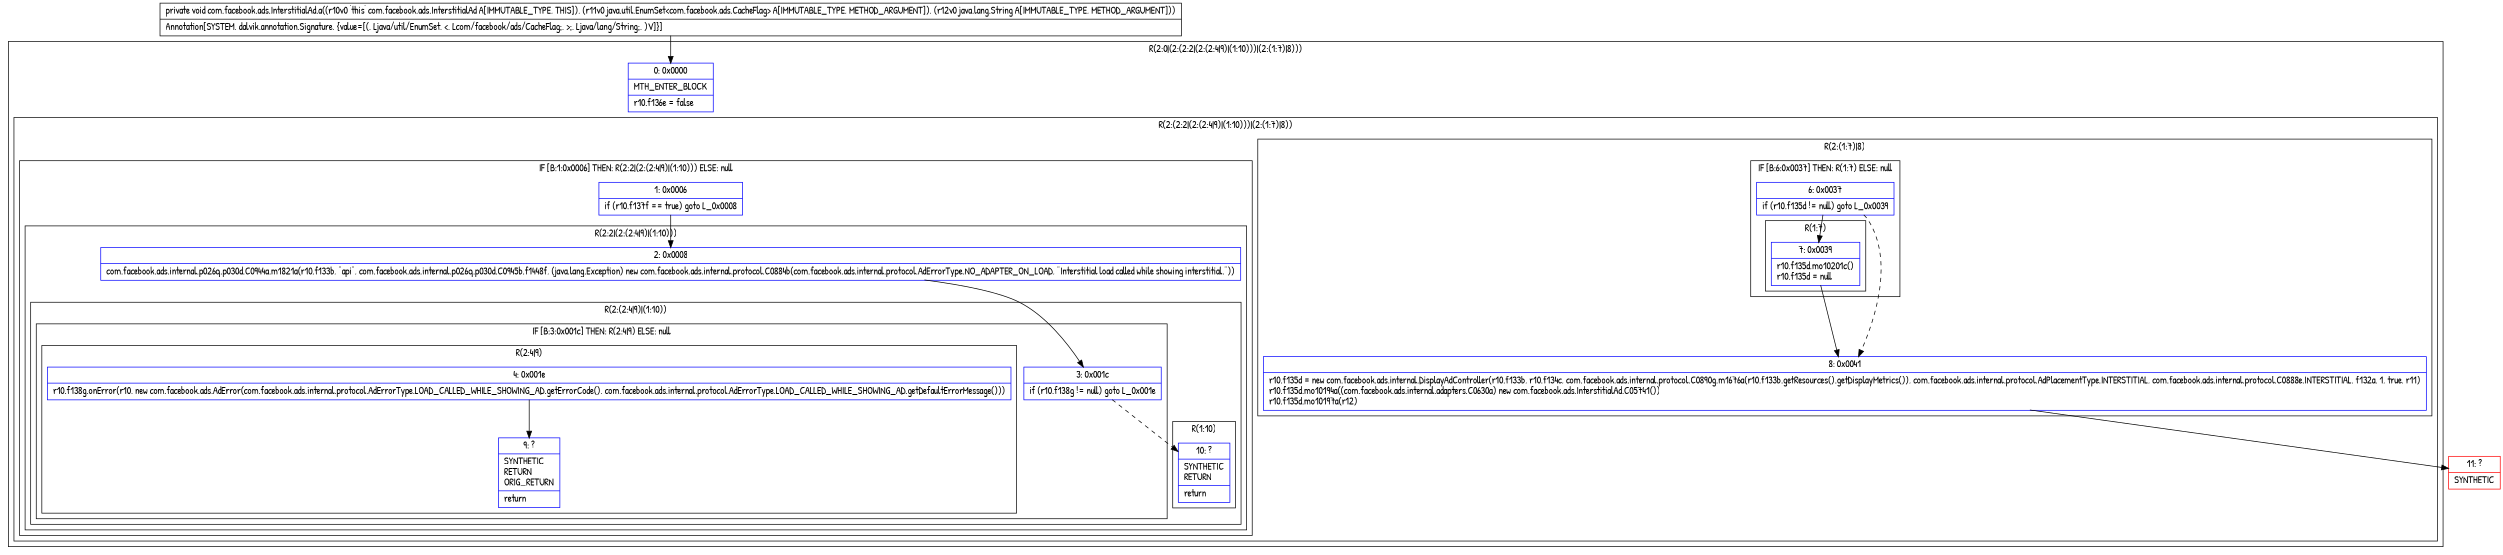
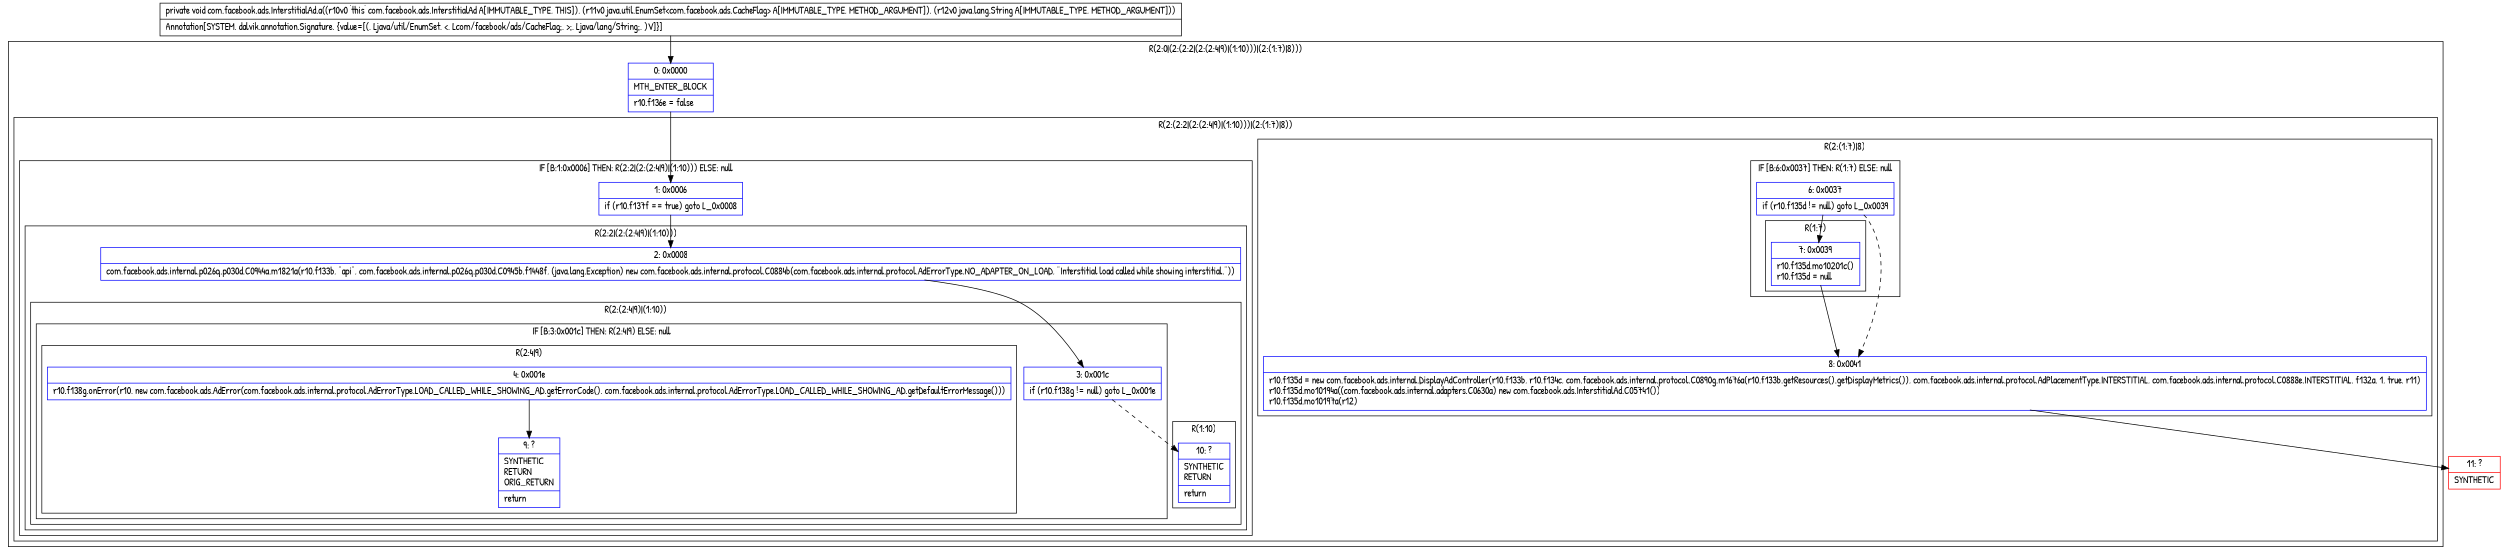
none -> (671, 144)
